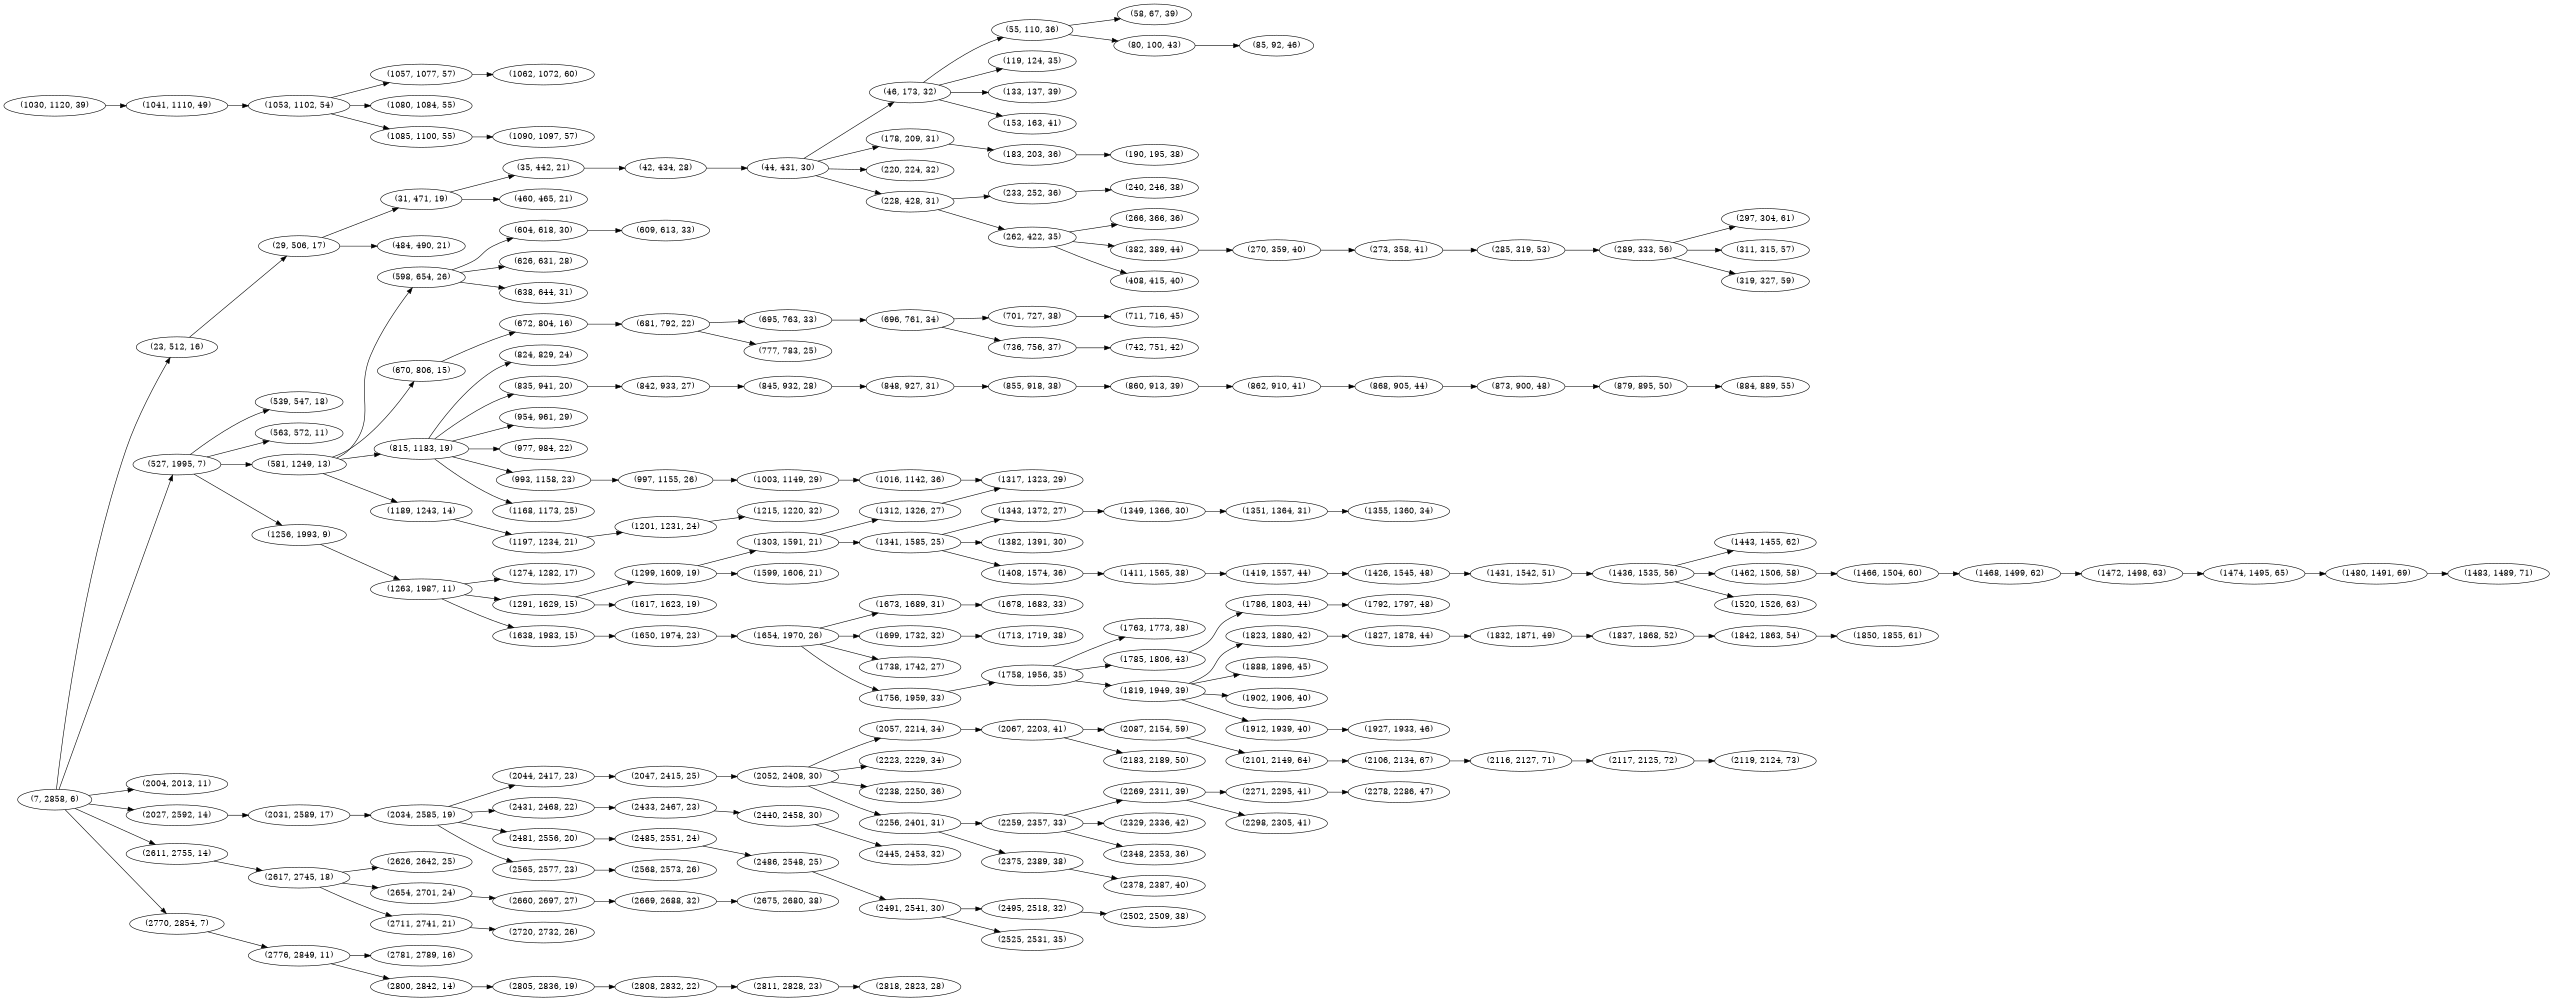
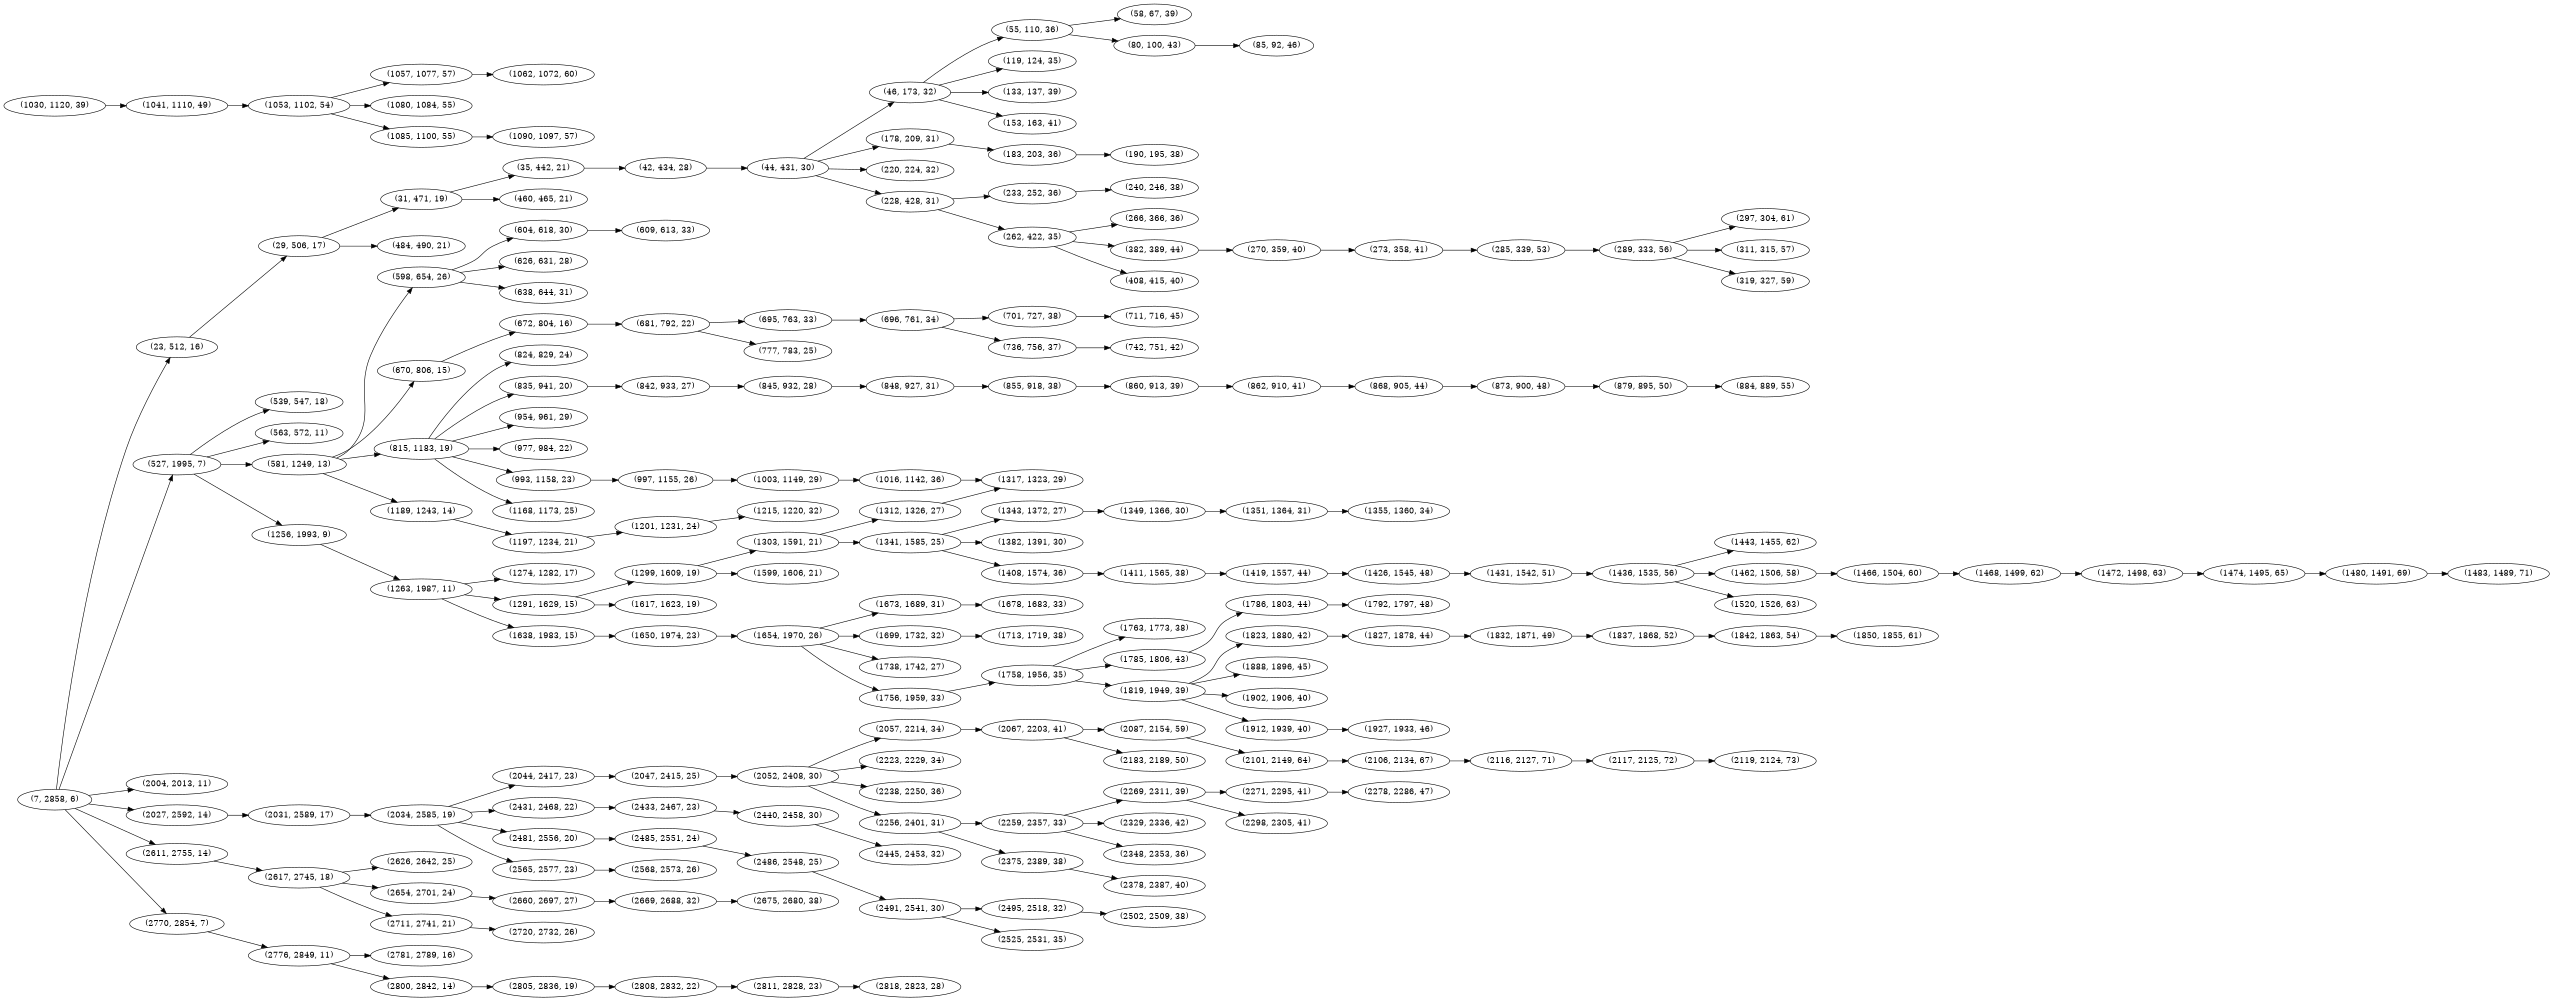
(1521, 250) -> (1521, 250)
